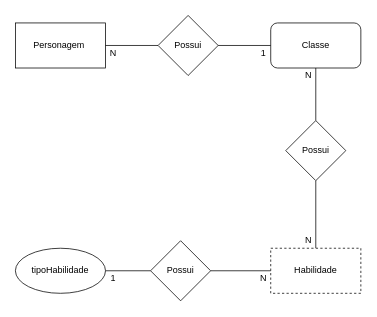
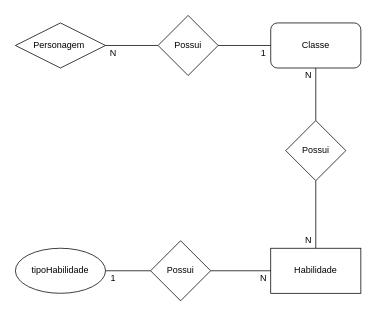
(60, 45) -> (60, 45)
(315, 270) -> (315, 270)
